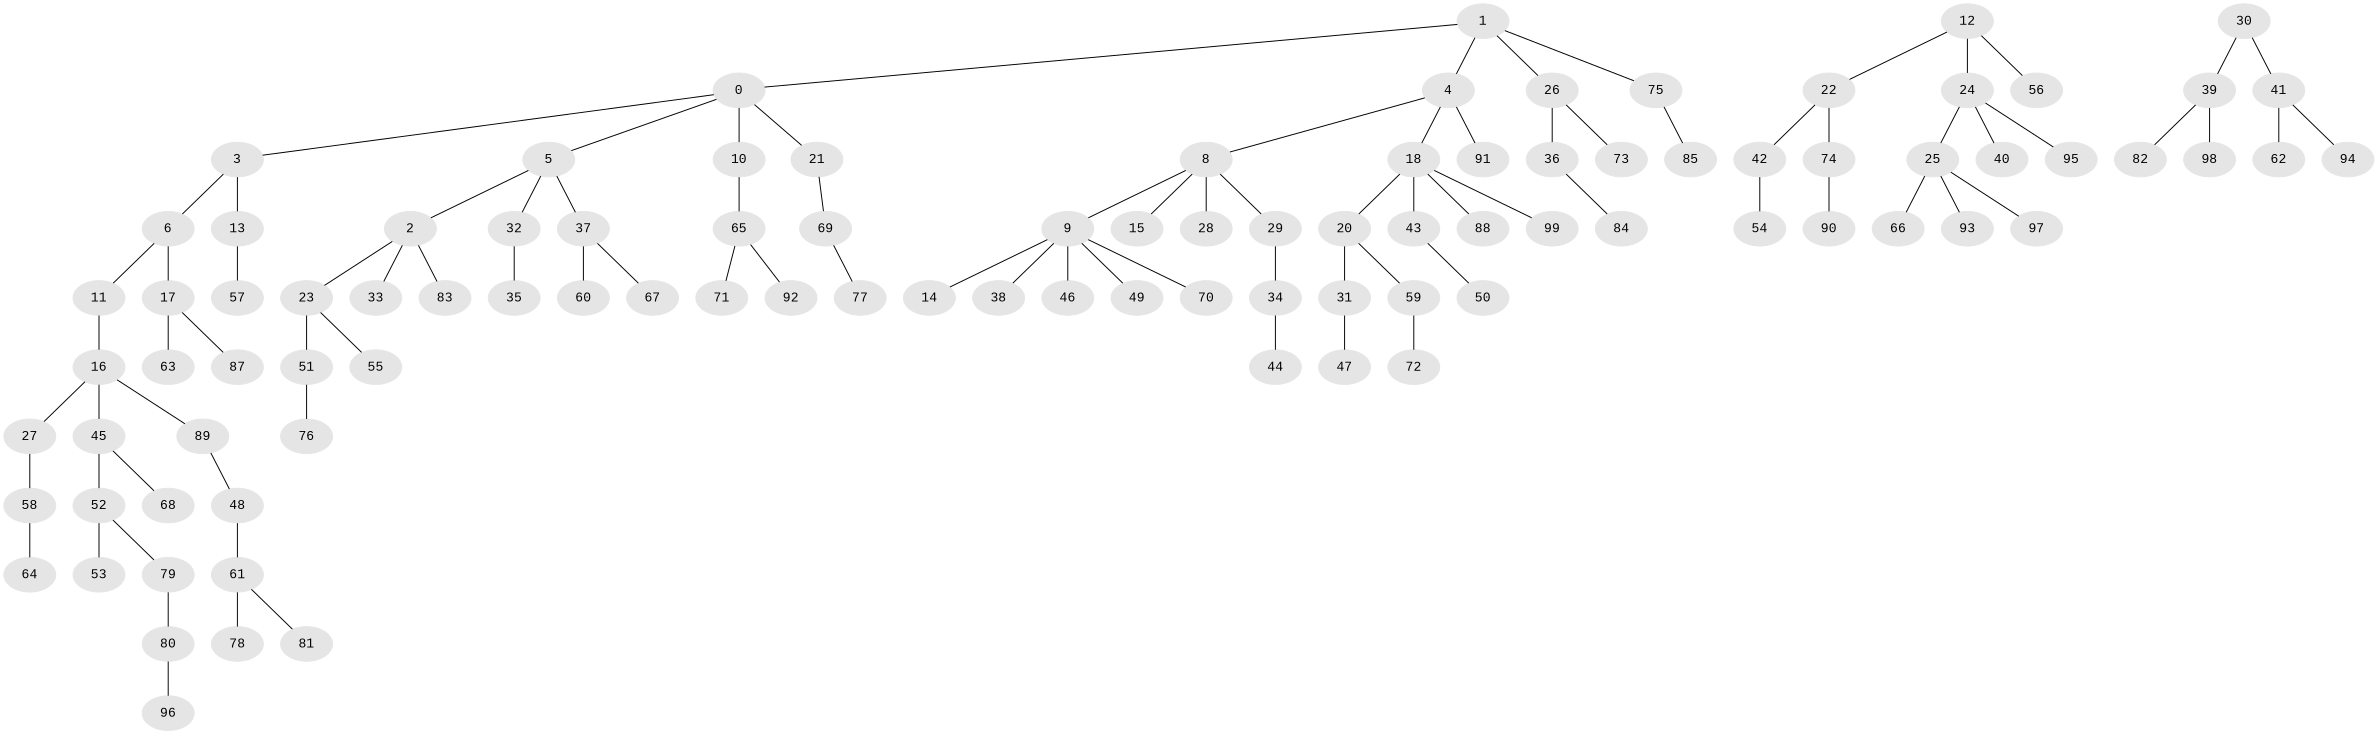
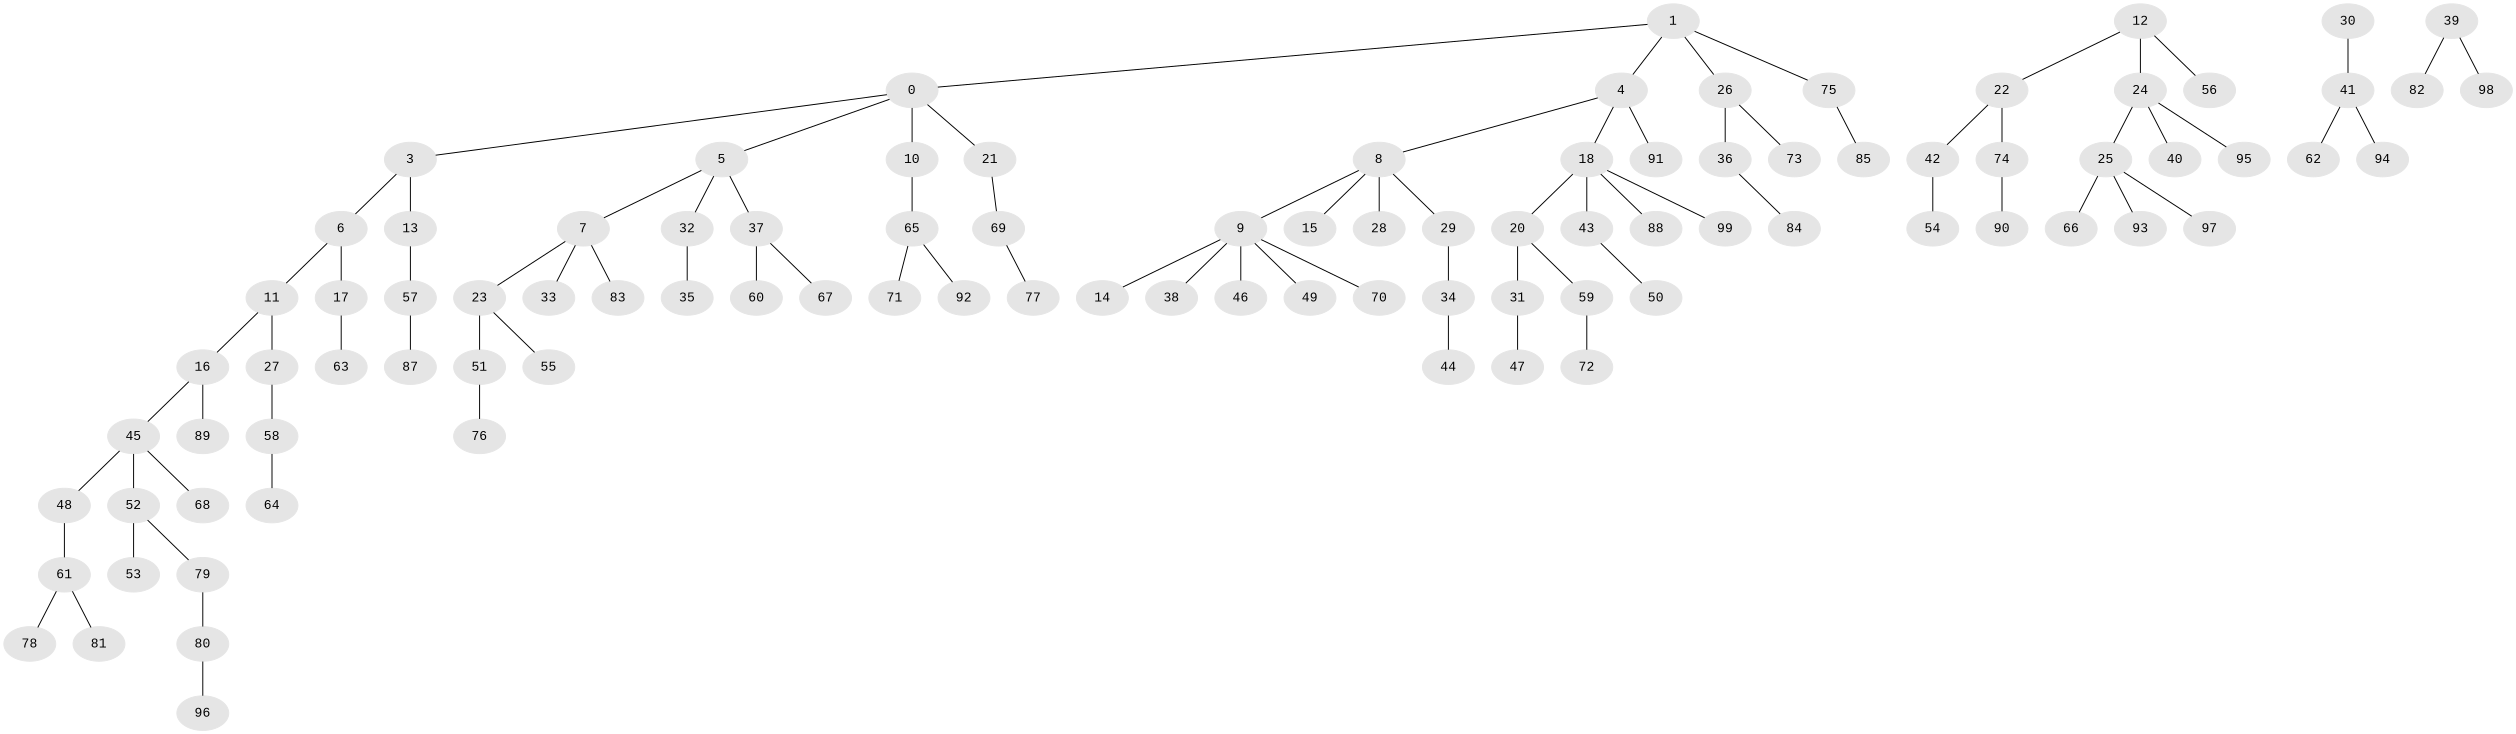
(2227, 56) -> none
(410, 229) -> (583, 229)
(203, 332) -> (410, 333)
(65, 402) -> (272, 333)
(220, 471) -> (99, 471)
